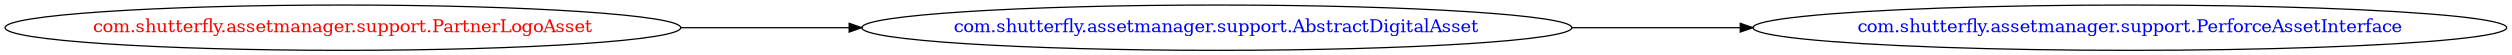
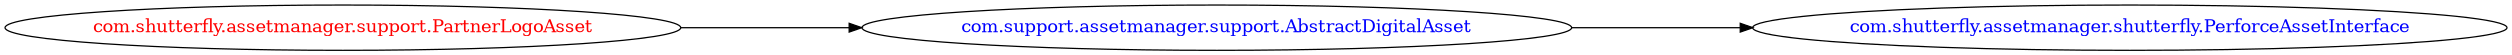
(1217, 28) -> (1217, 28)
(2130, 28) -> (2130, 28)
